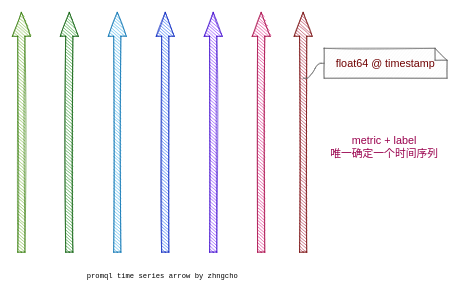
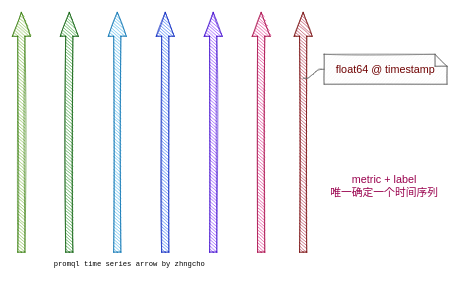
(386, 63) -> (386, 69)
(384, 147) -> (384, 186)
(162, 276) -> (129, 264)
